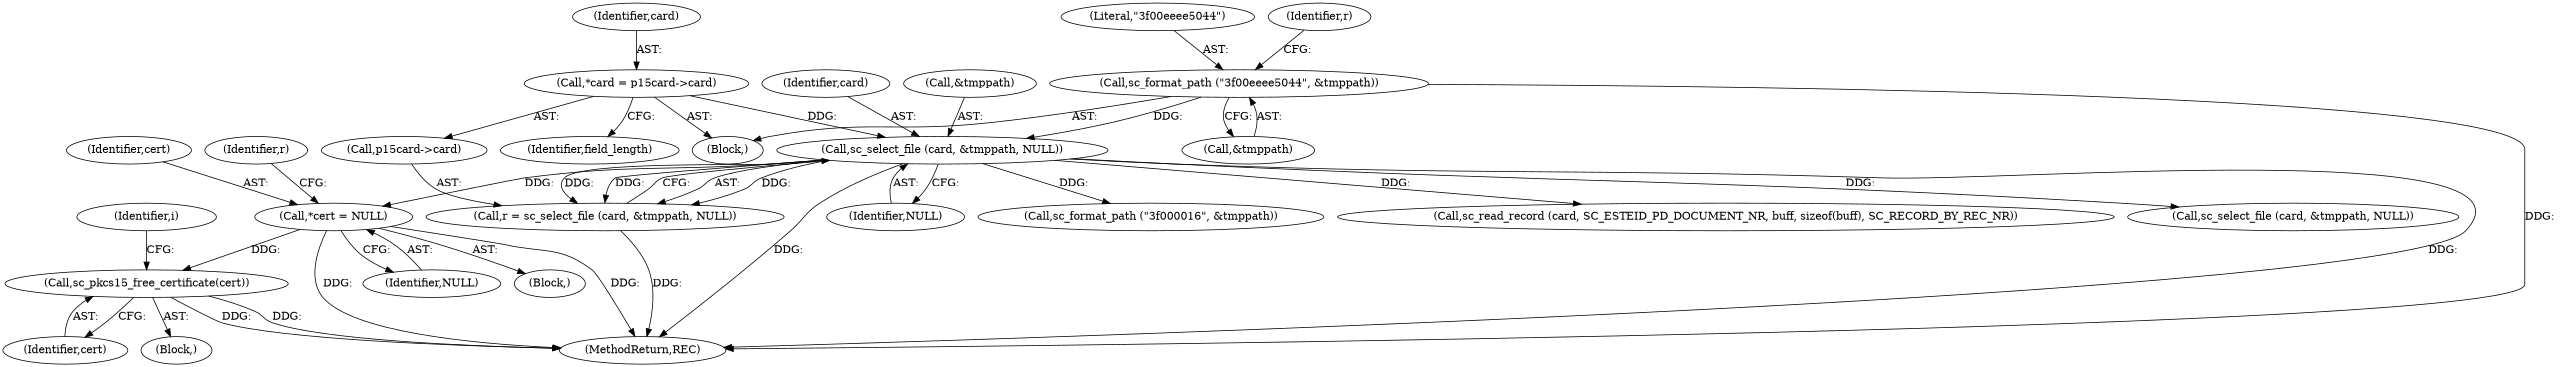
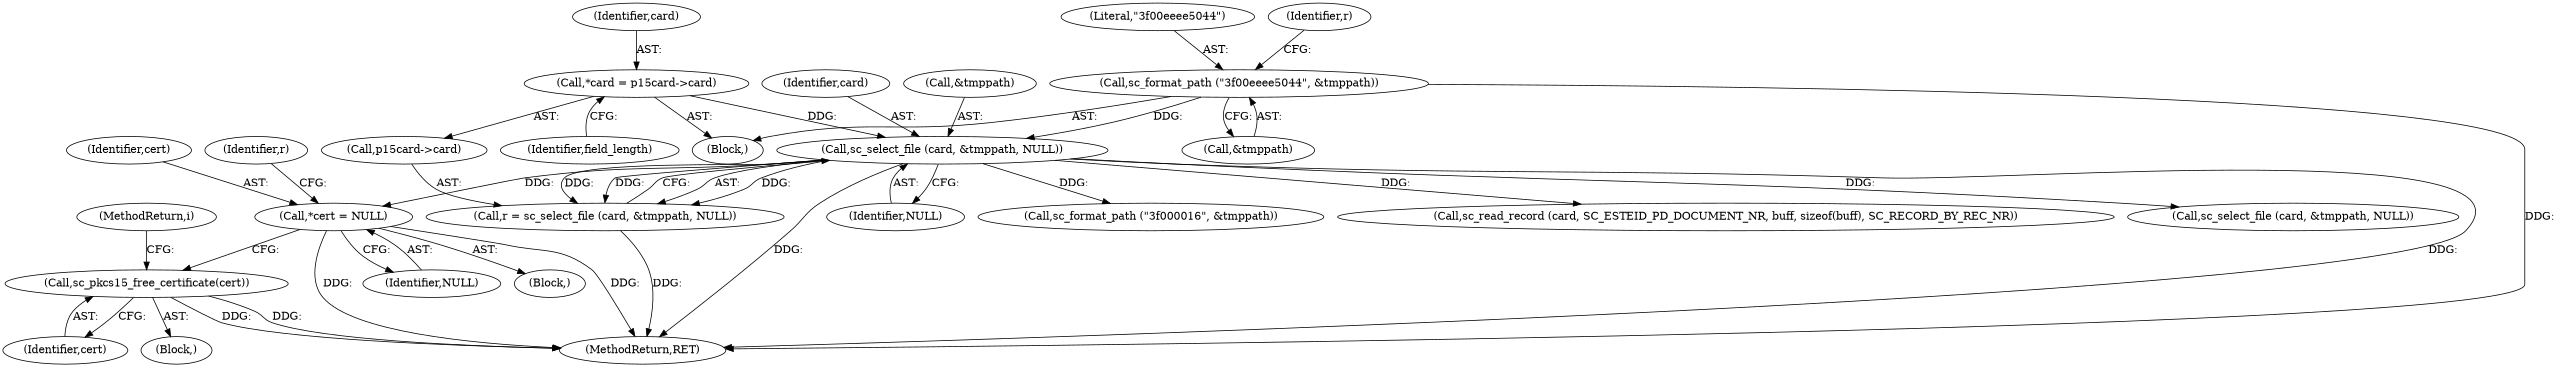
(625, 116) -> (587, 117)
(147, 217) -> (147, 217)
(267, 250) -> (267, 250)
(643, 350) -> (643, 350)
